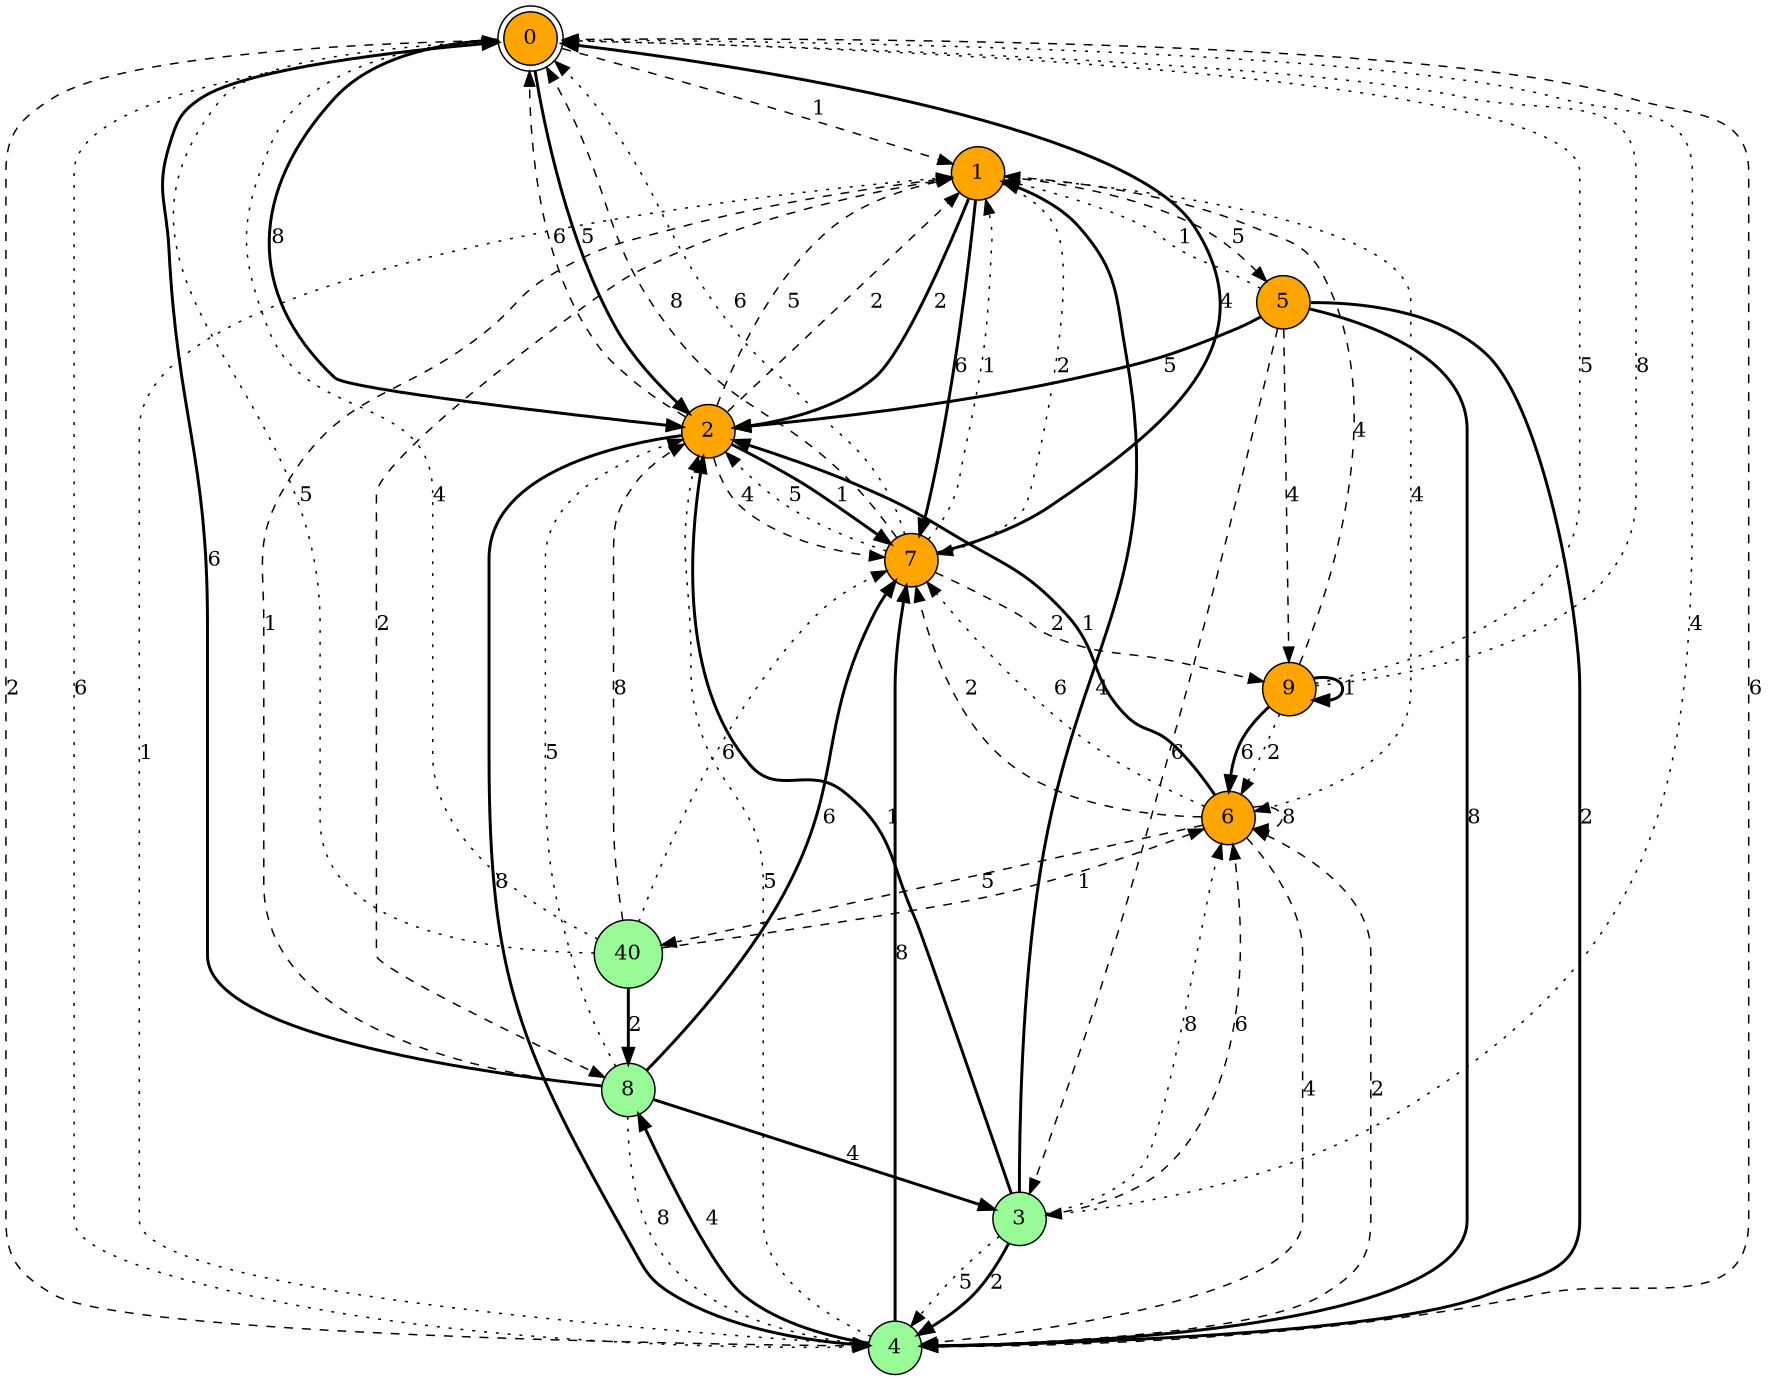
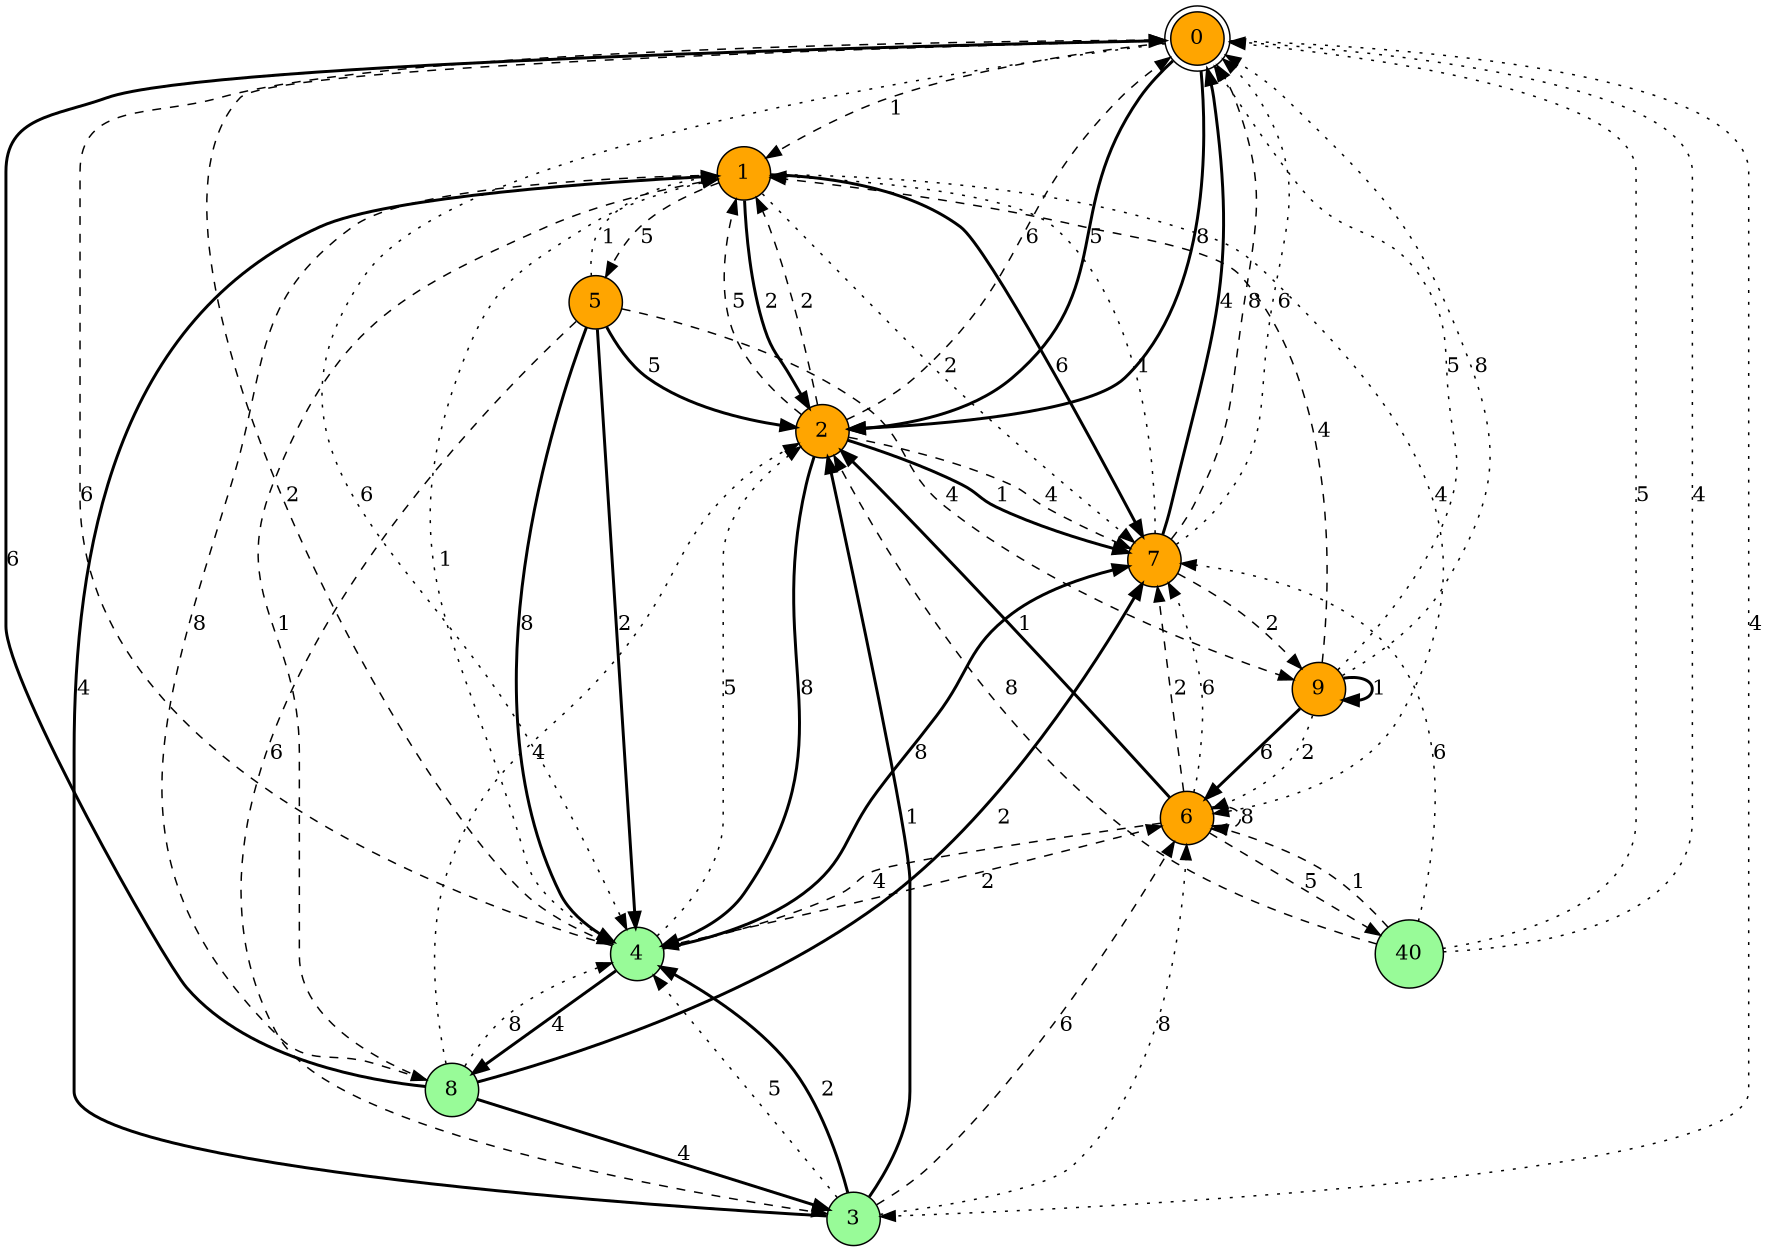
(806, 517) -> none
(384, 625) -> (200, 625)
(553, 754) -> (539, 754)
(830, 818) -> (1005, 818)
(628, 1018) -> none
